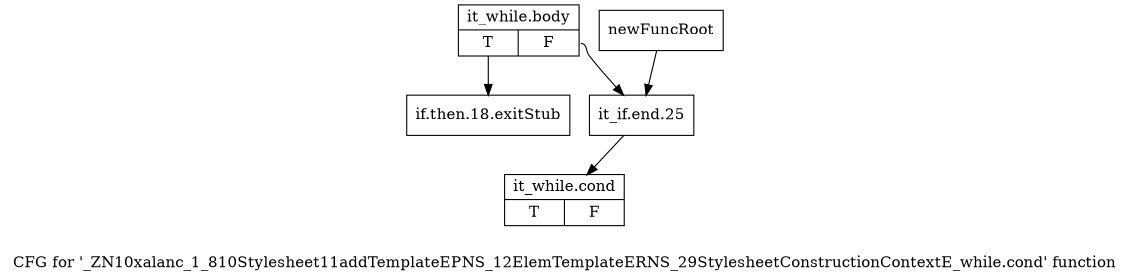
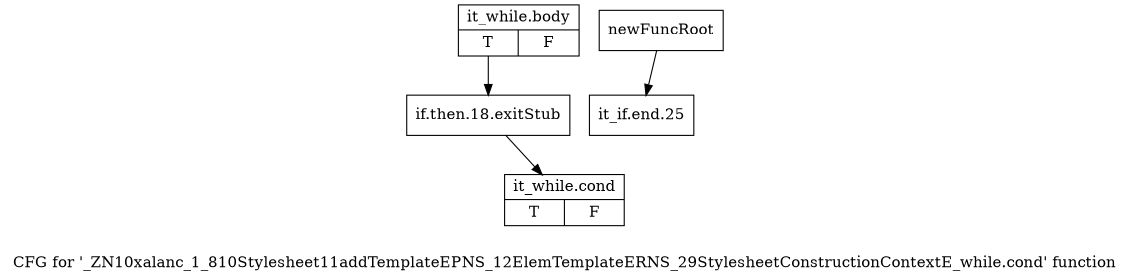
(597, 66) -> none
(609, 151) -> (520, 151)
